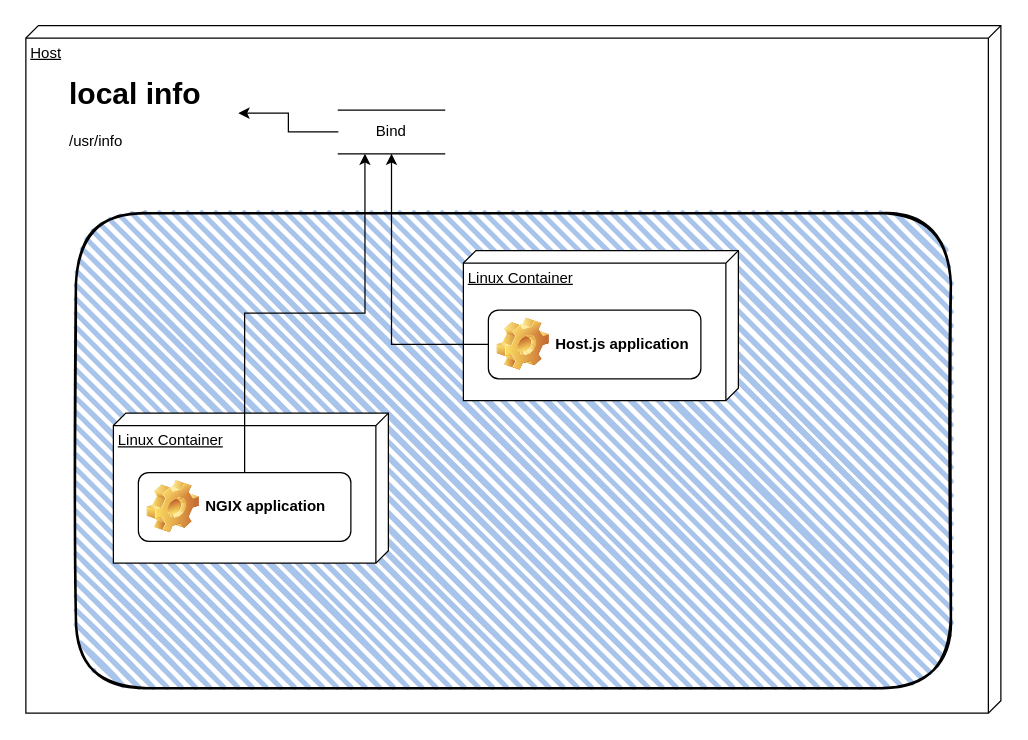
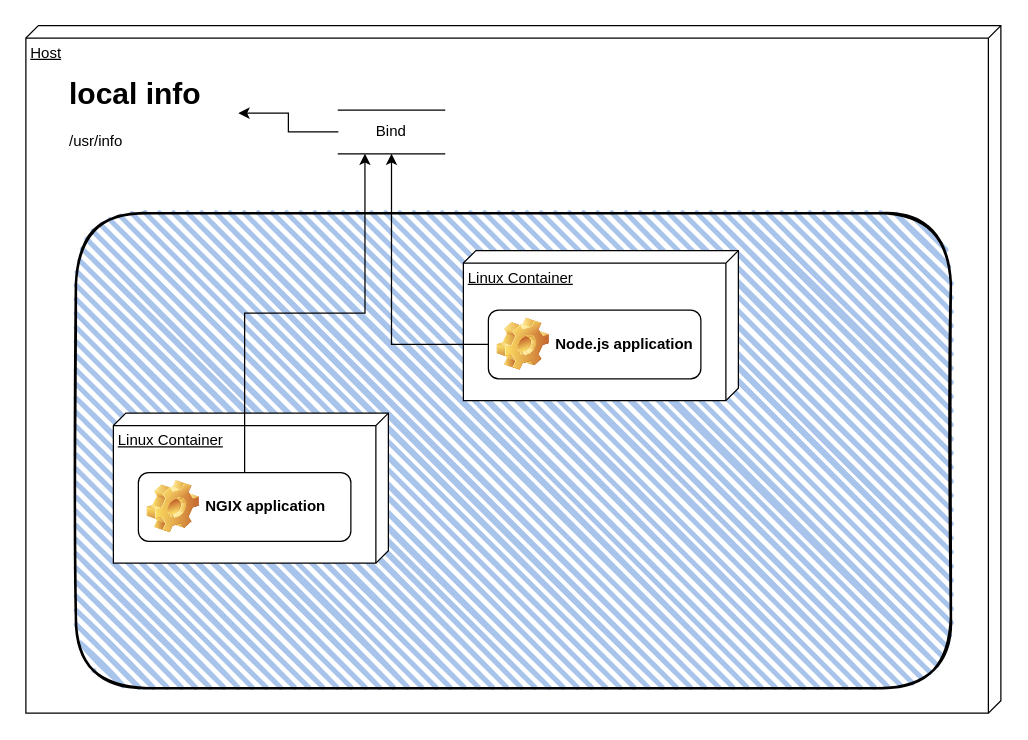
(626, 344) -> (626, 344)
